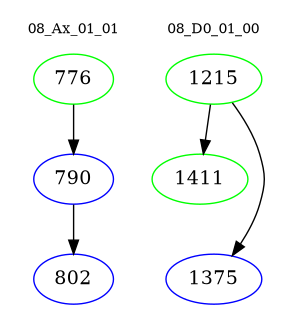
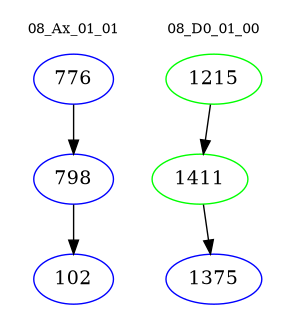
(74, 79) -> (74, 79)
(264, 172) -> (206, 222)
(74, 179) -> (74, 179)
(74, 279) -> (74, 279)
